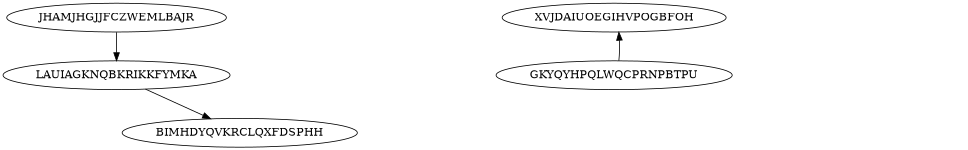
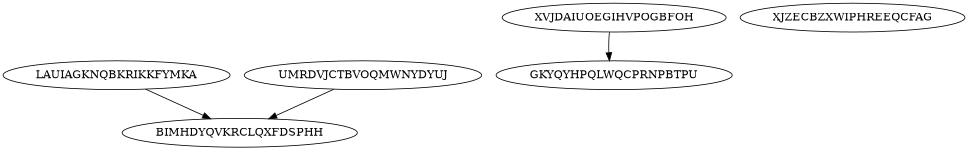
(117, 18) -> none
none -> (853, 18)
(619, 51) -> (609, 42)
none -> (363, 75)
